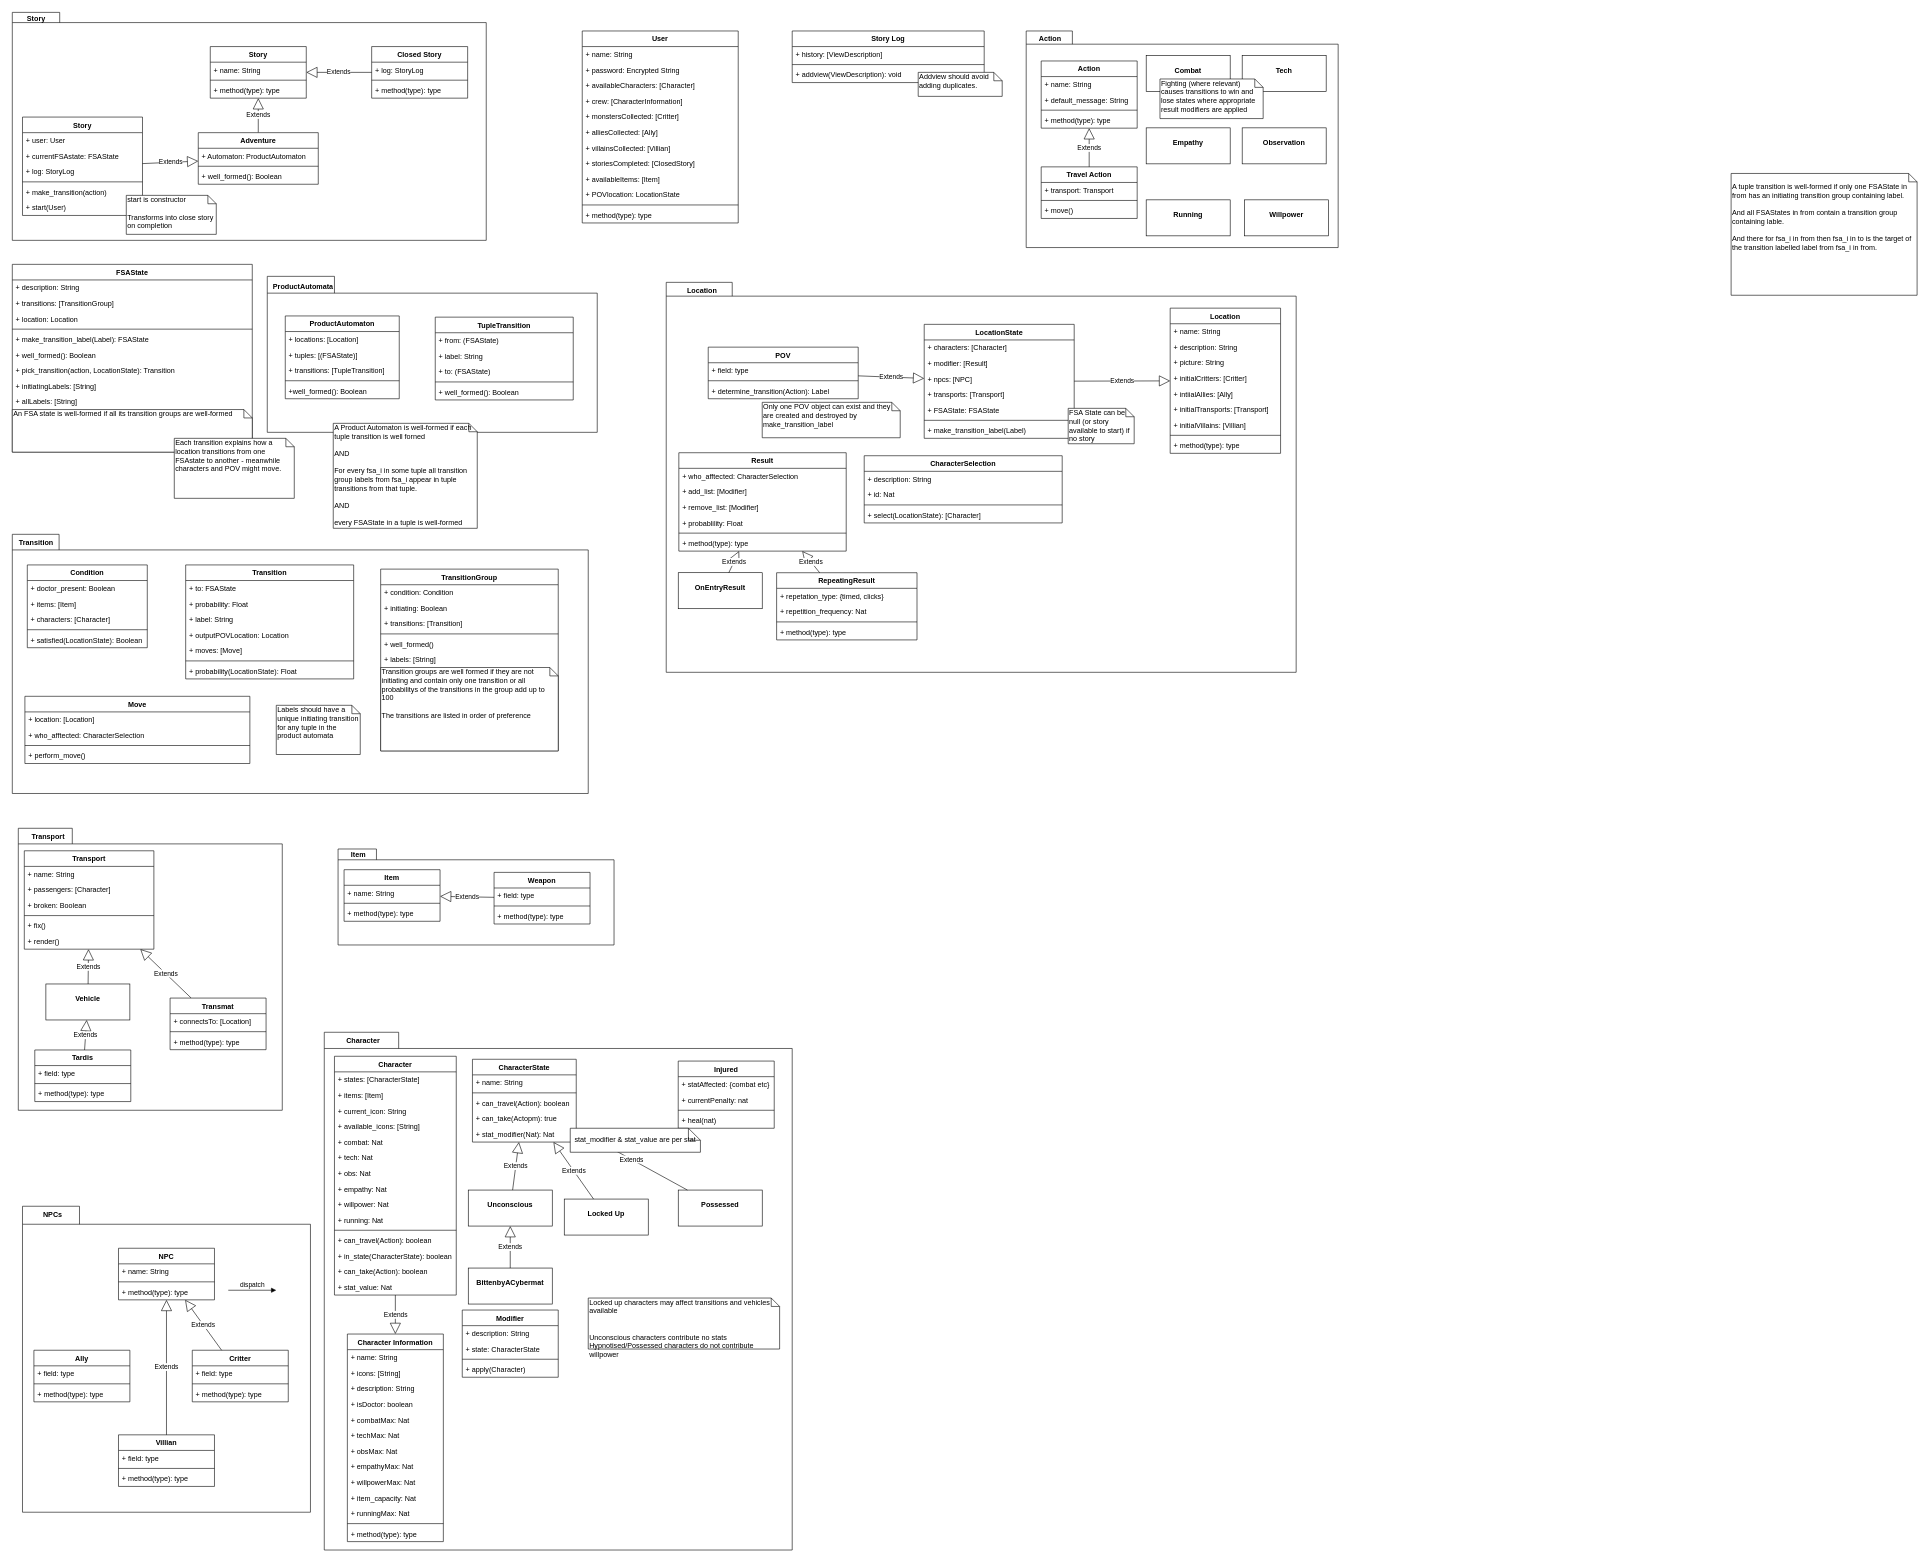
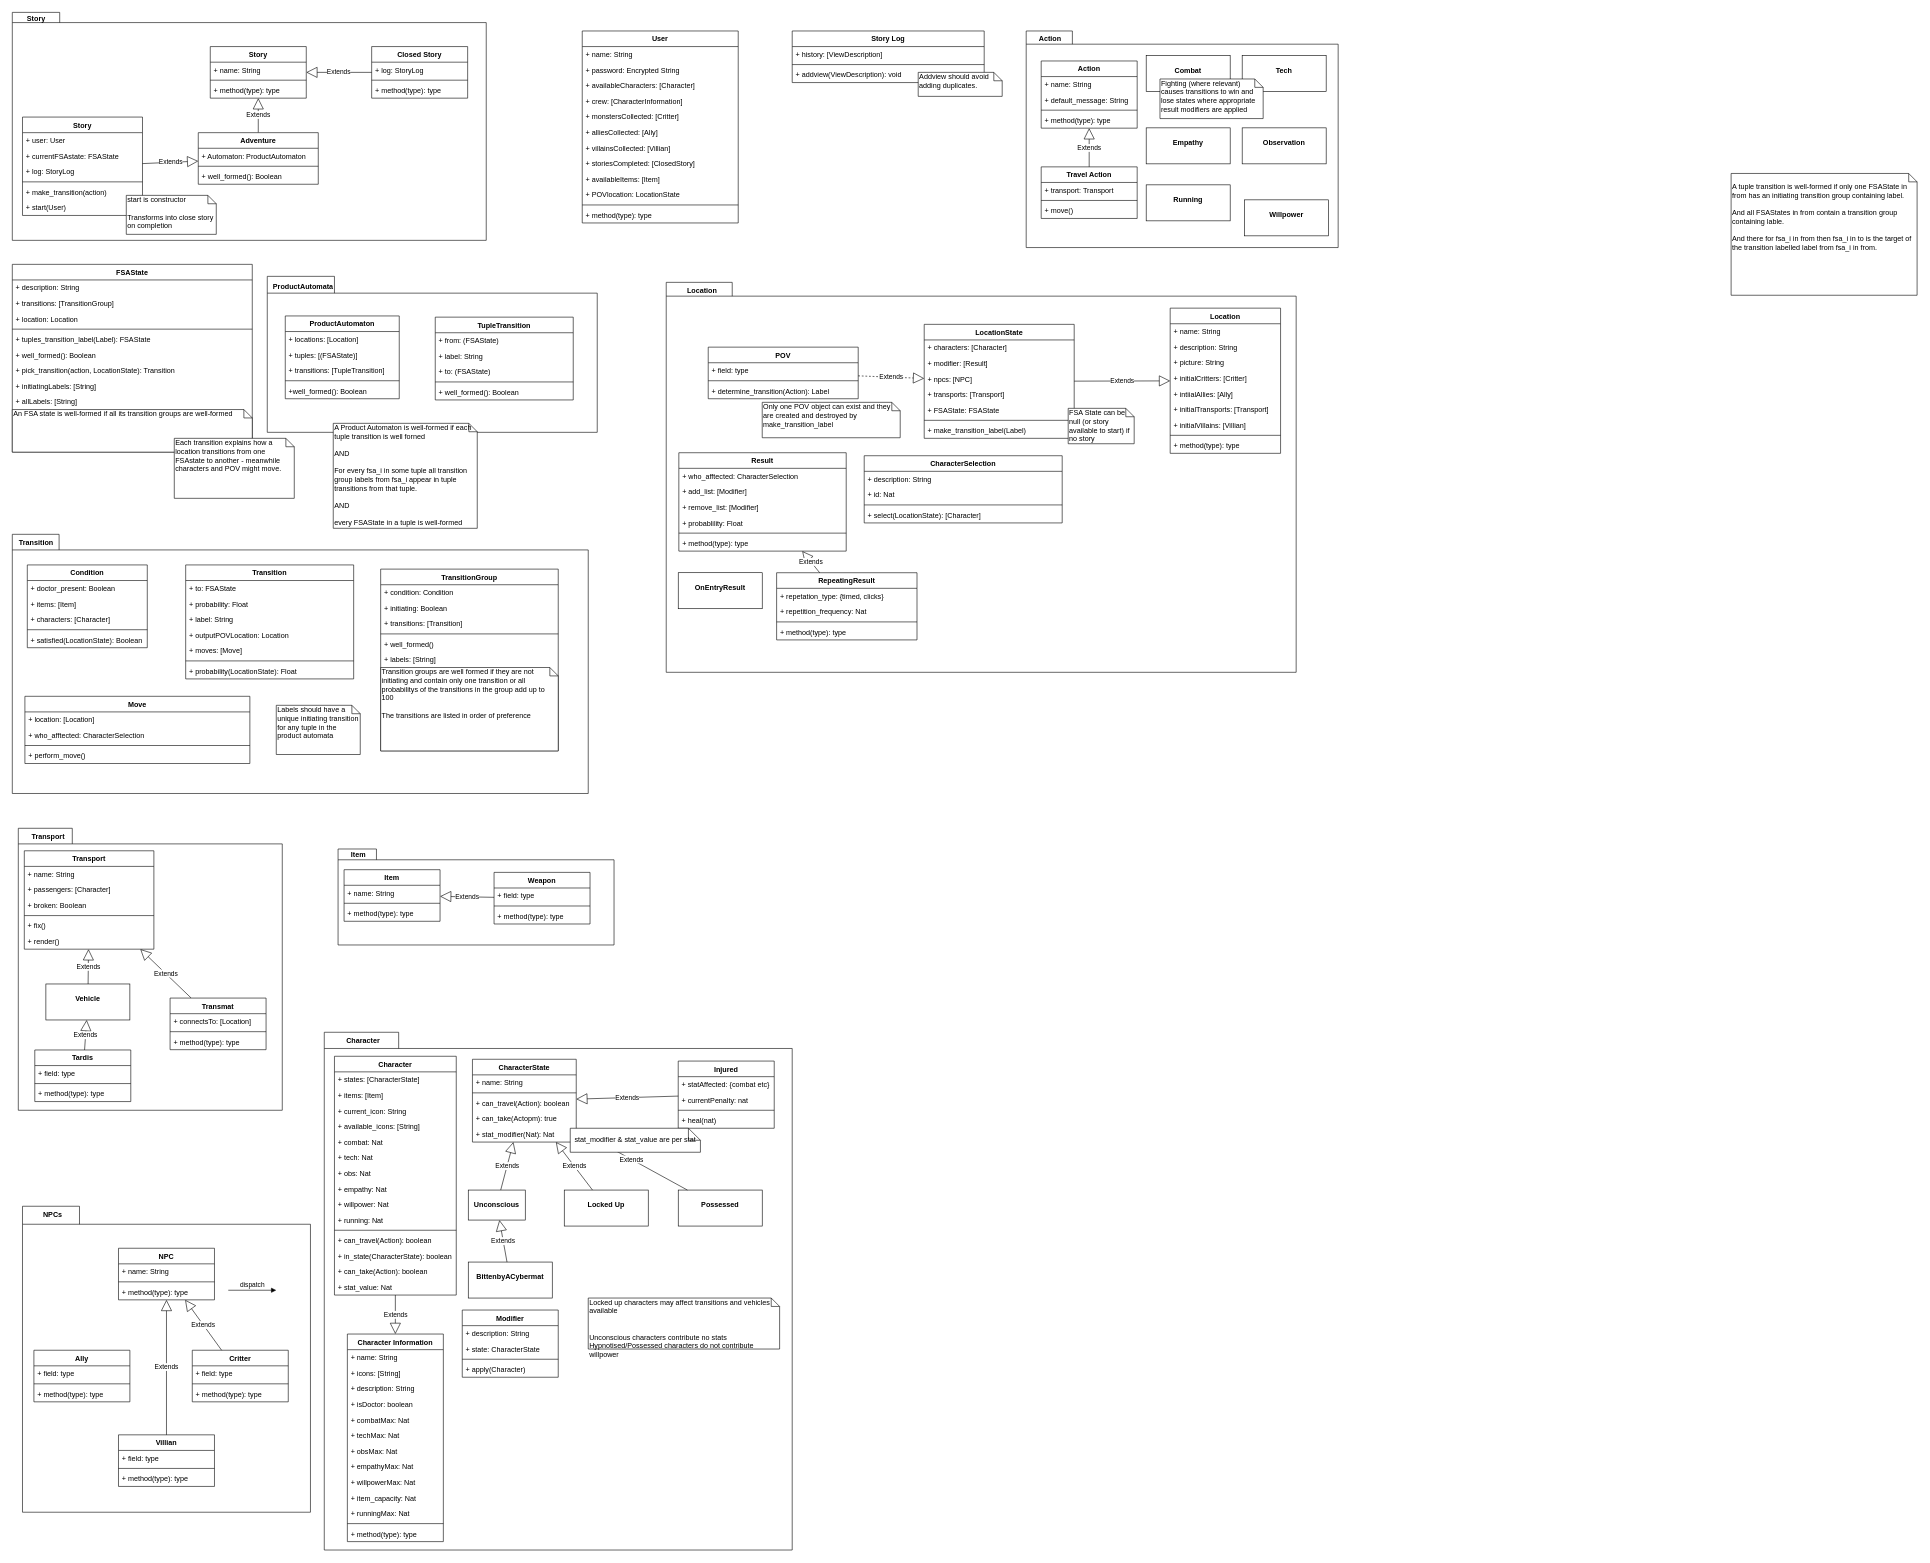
(1188, 218) -> (1188, 203)
(89, 340) -> (92, 340)
(870, 376) -> (870, 376)
(731, 567) -> none
none -> (632, 1097)
(510, 1208) -> (497, 1205)
(606, 1217) -> (606, 1208)
(510, 1286) -> (510, 1280)
